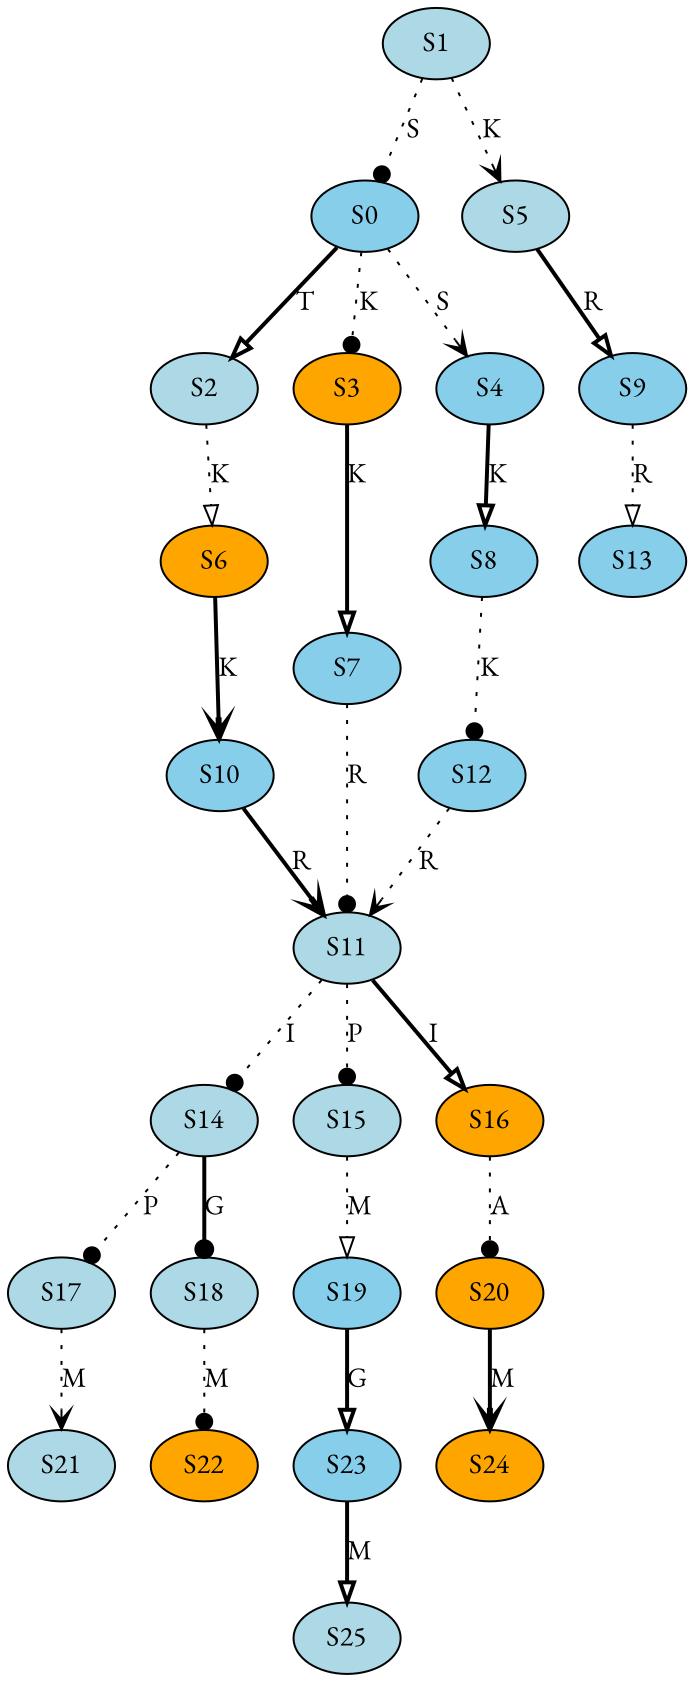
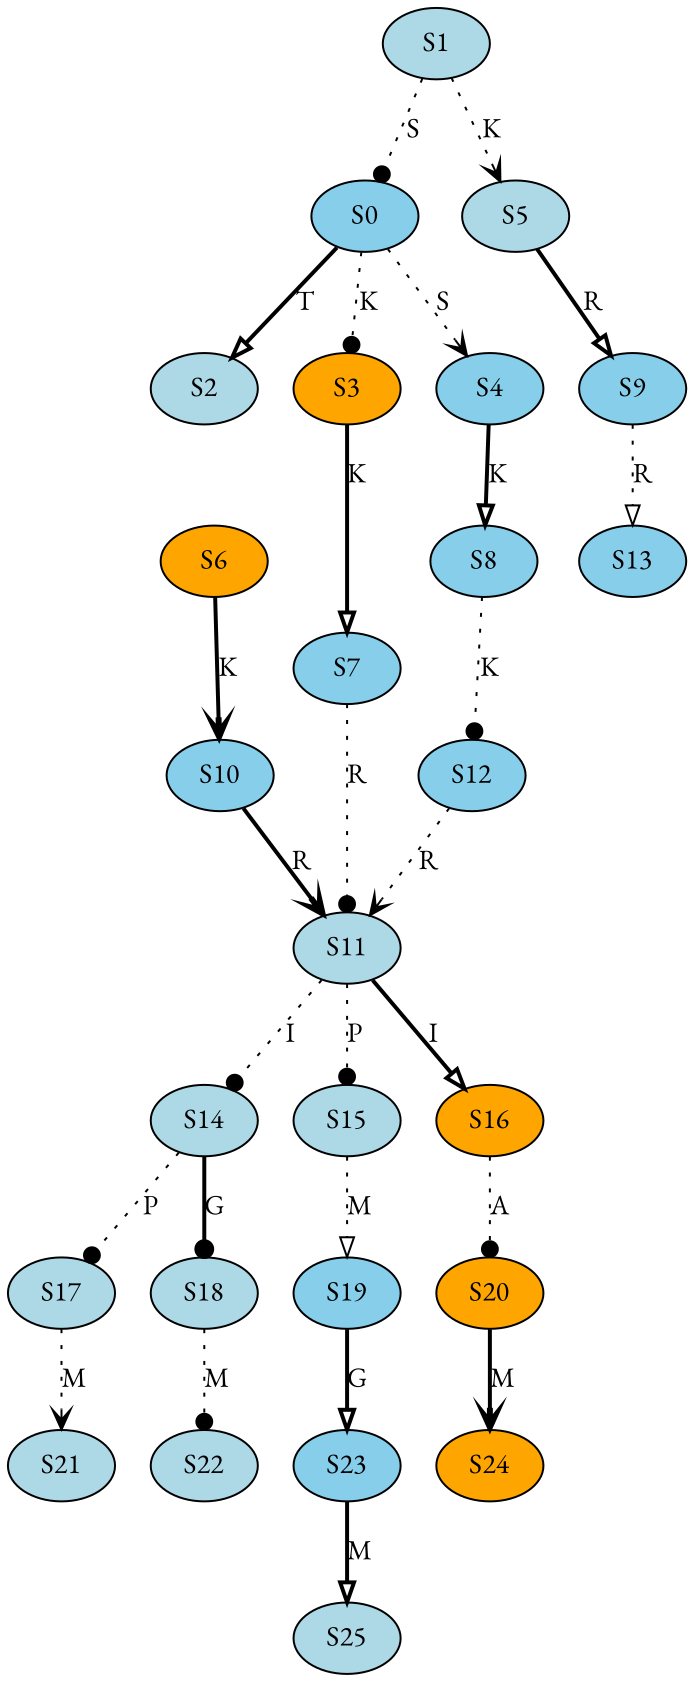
(209, 465) -> none
(204, 1466) -> (204, 1466)
